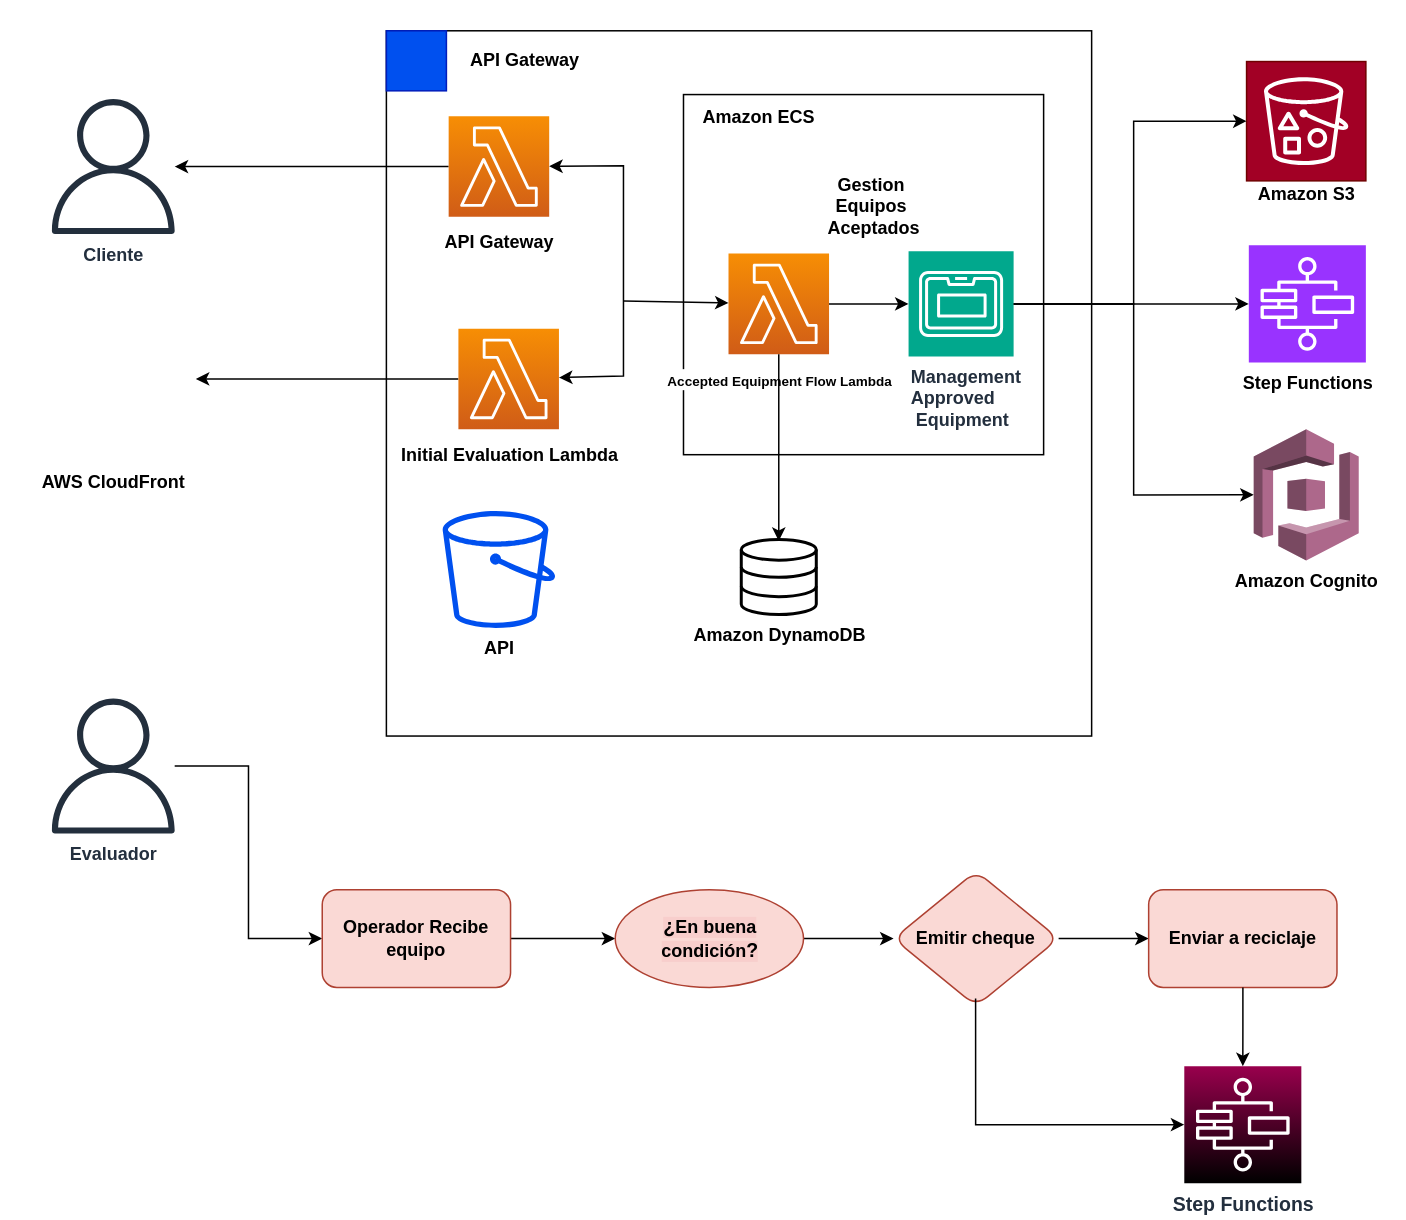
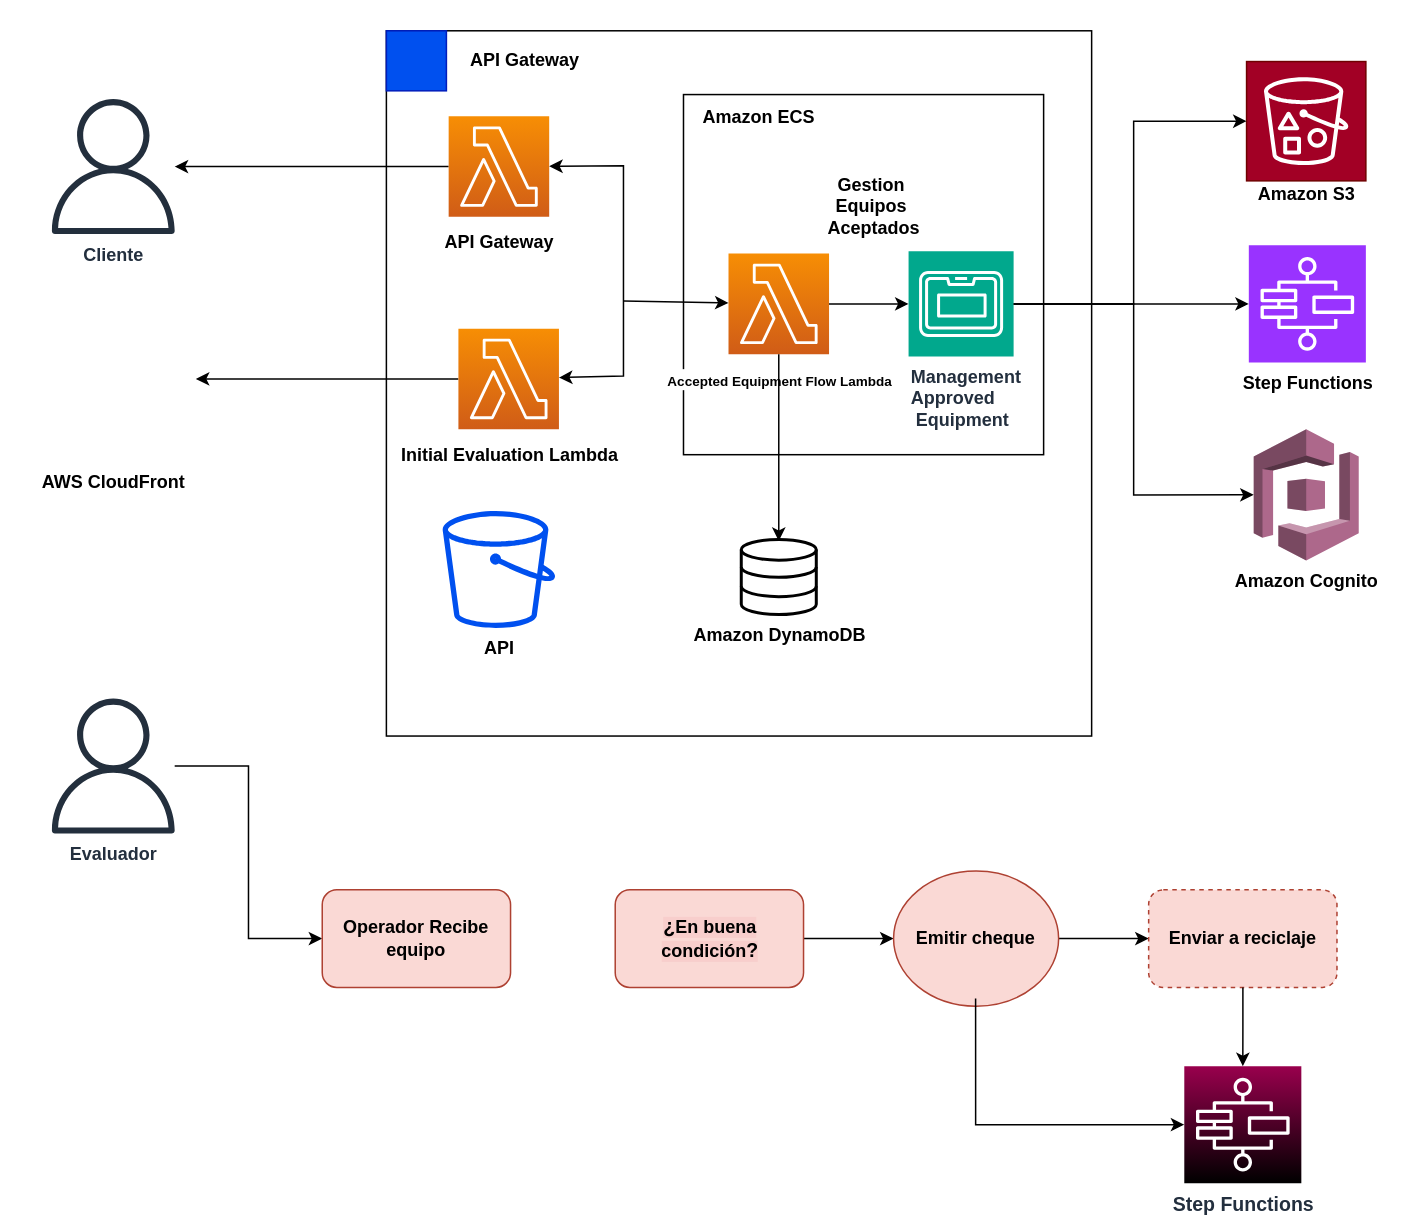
(557, 938) -> none
(709, 938) -> (709, 938)
(976, 938) -> (976, 938)
(1242, 938) -> (1242, 938)
